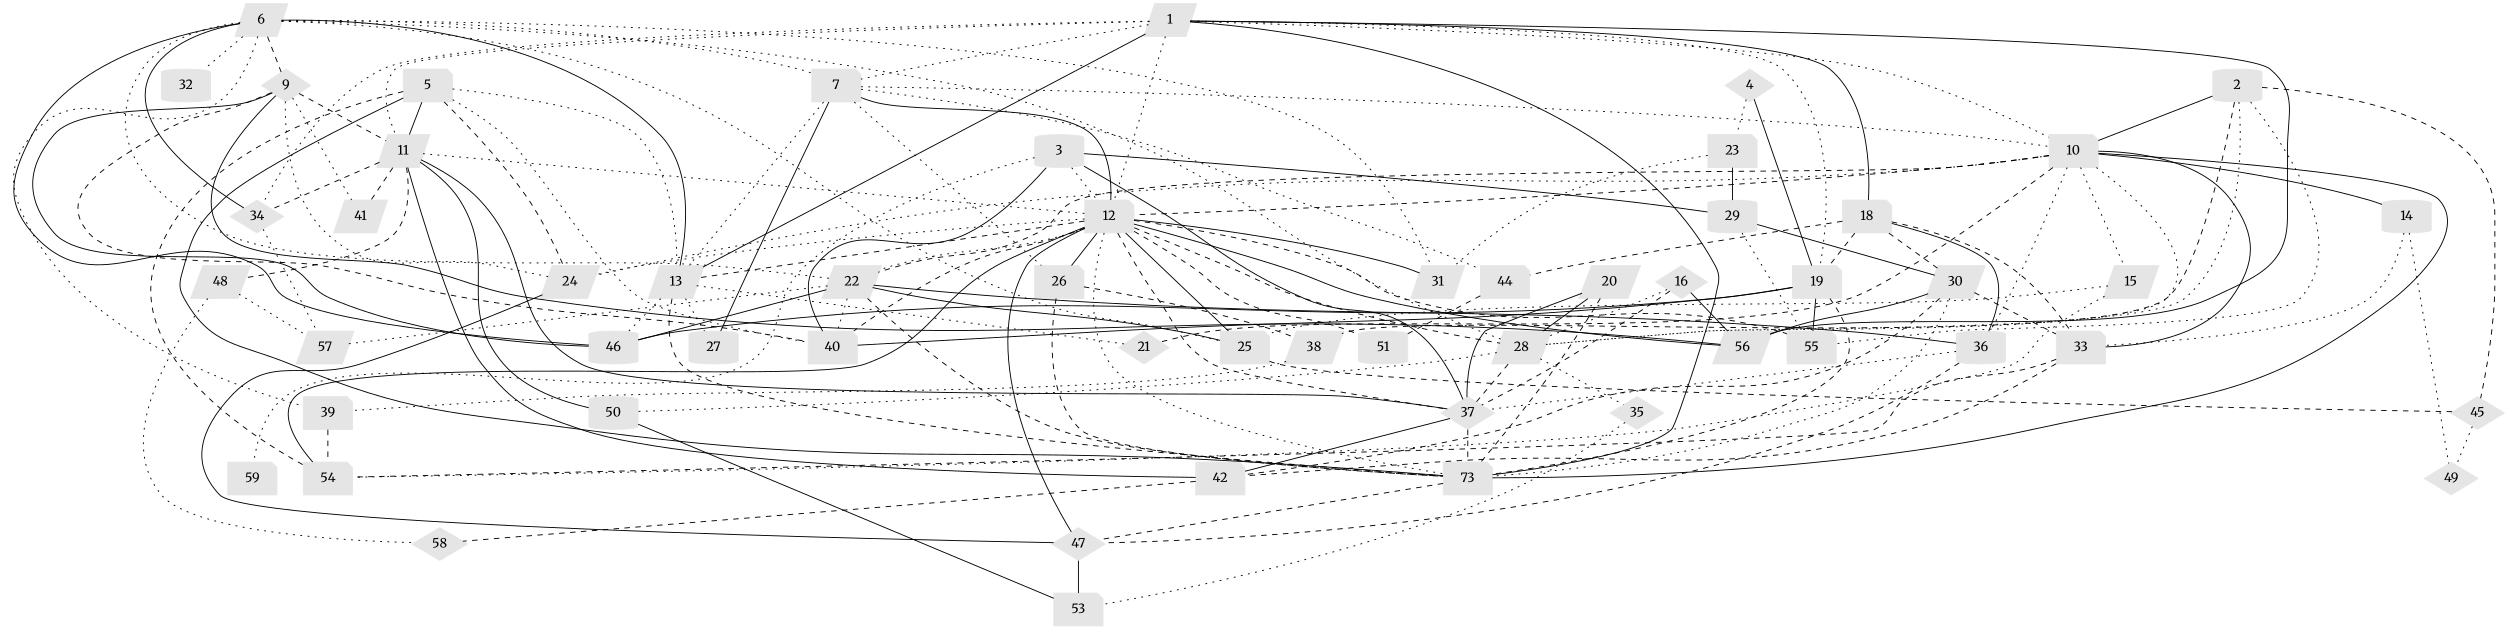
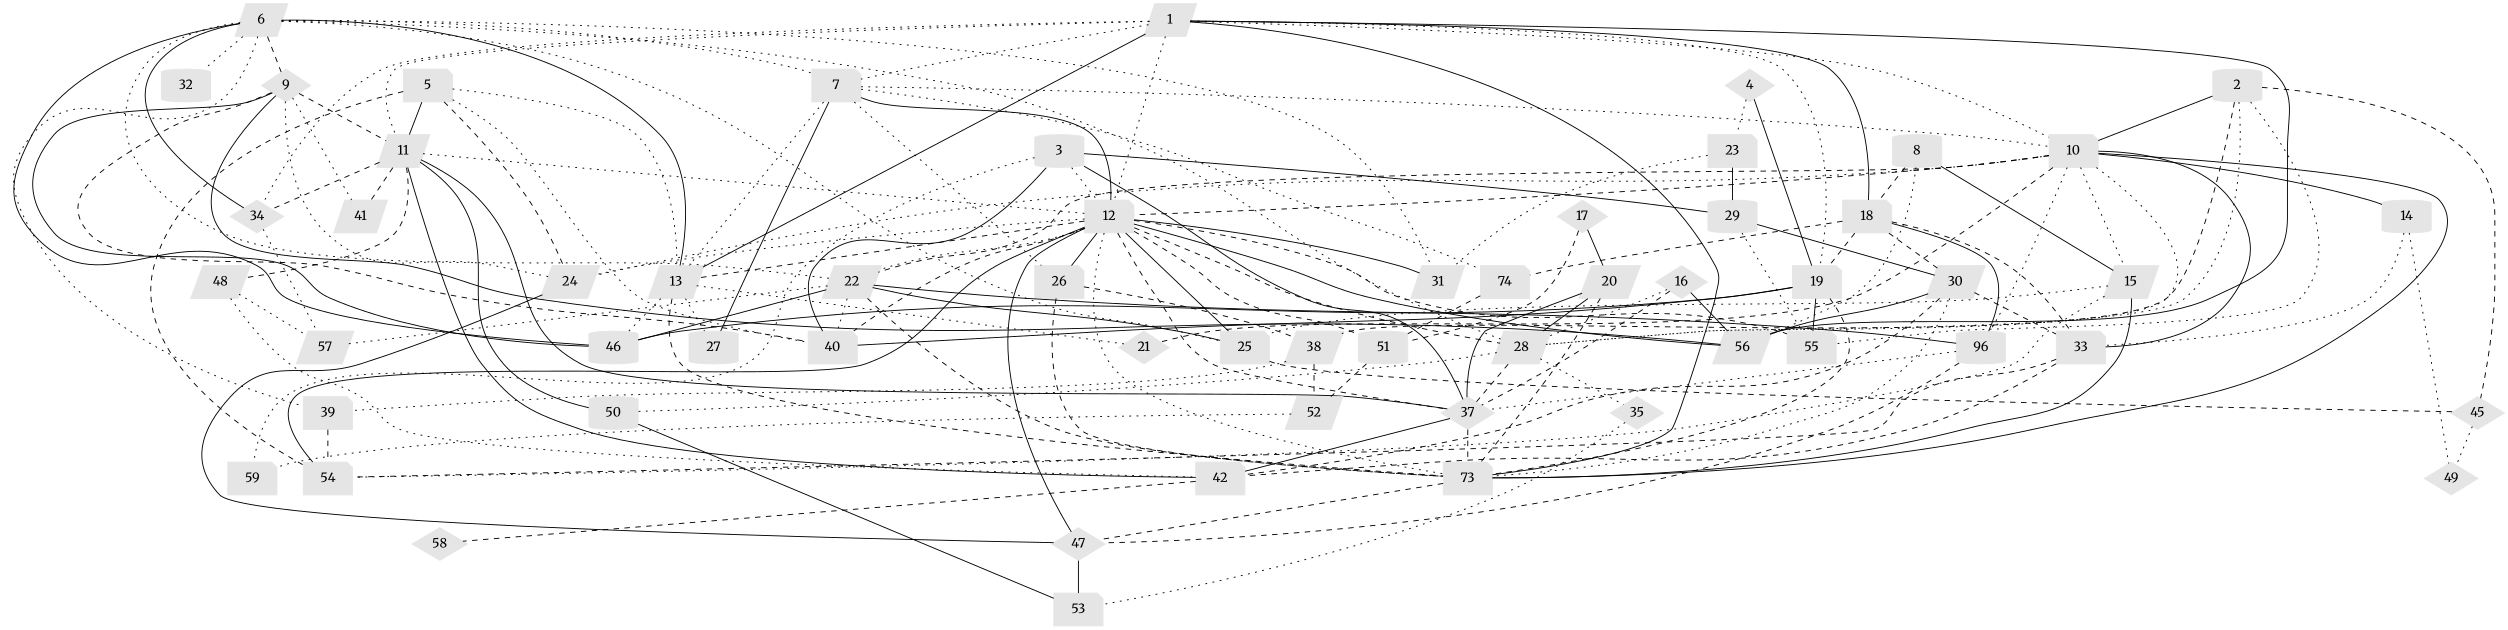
none -> (1917, 151)
none -> (1582, 217)
(1505, 282) -> (1505, 282)
(1981, 348) -> (1981, 348)
none -> (1314, 413)
(639, 436) -> (1847, 453)
(179, 508) -> (688, 459)
